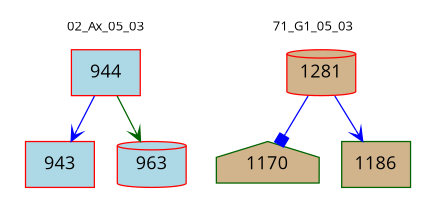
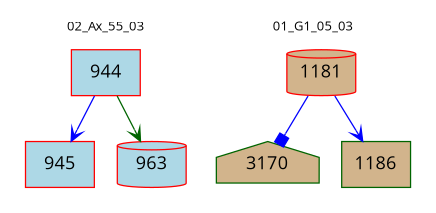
(106, 27) -> (106, 27)
(314, 27) -> (314, 27)
(321, 73) -> (321, 73)
(60, 164) -> (60, 164)
(268, 164) -> (268, 164)
